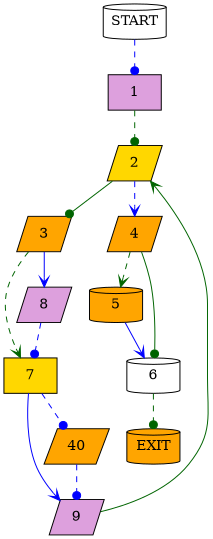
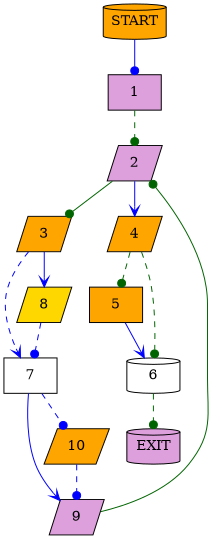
(135, 22) -> (135, 22)
(135, 53) -> (135, 53)
(135, 163) -> (135, 163)
(135, 194) -> (135, 194)
(127, 265) -> (126, 266)
(6, 298) -> (6, 298)
(153, 300) -> (153, 300)
(44, 305) -> (44, 305)
(116, 305) -> (116, 305)
(207, 373) -> (207, 372)
(30, 376) -> (30, 376)
(77, 446) -> (77, 446)
(153, 446) -> (153, 446)
